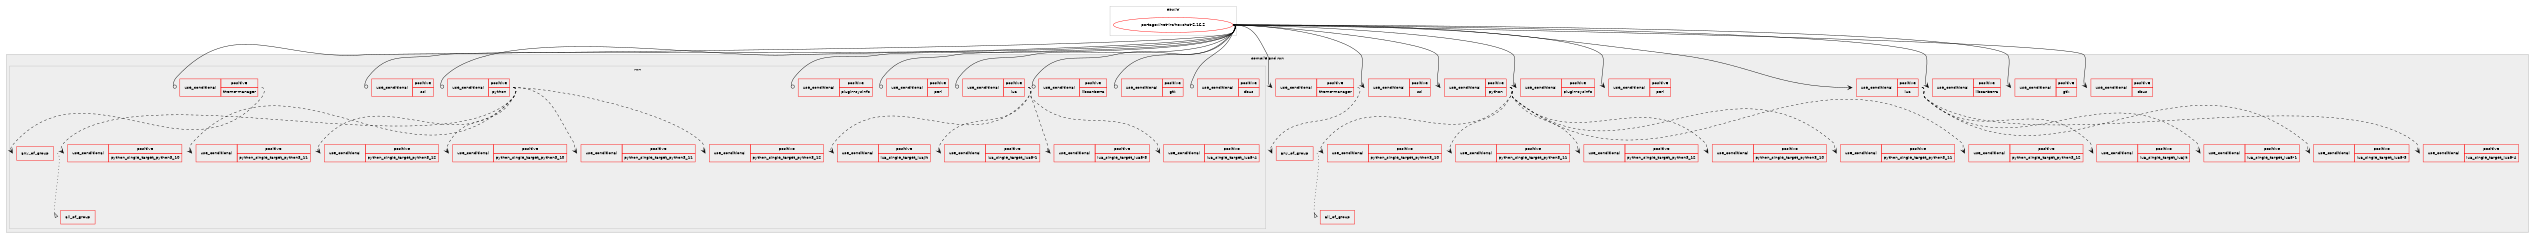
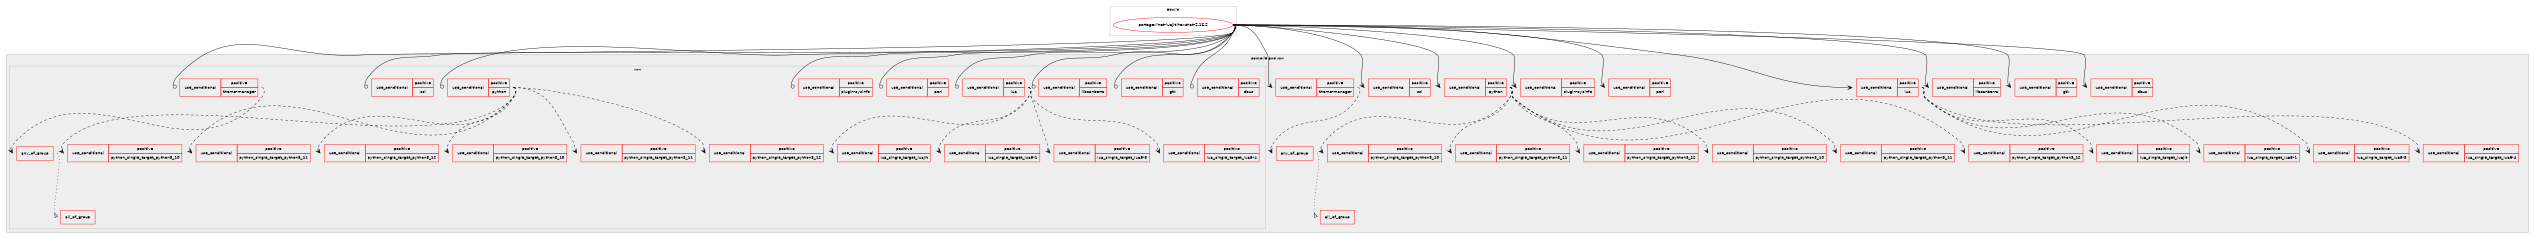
(1173, 25) -> (1173, 25)
